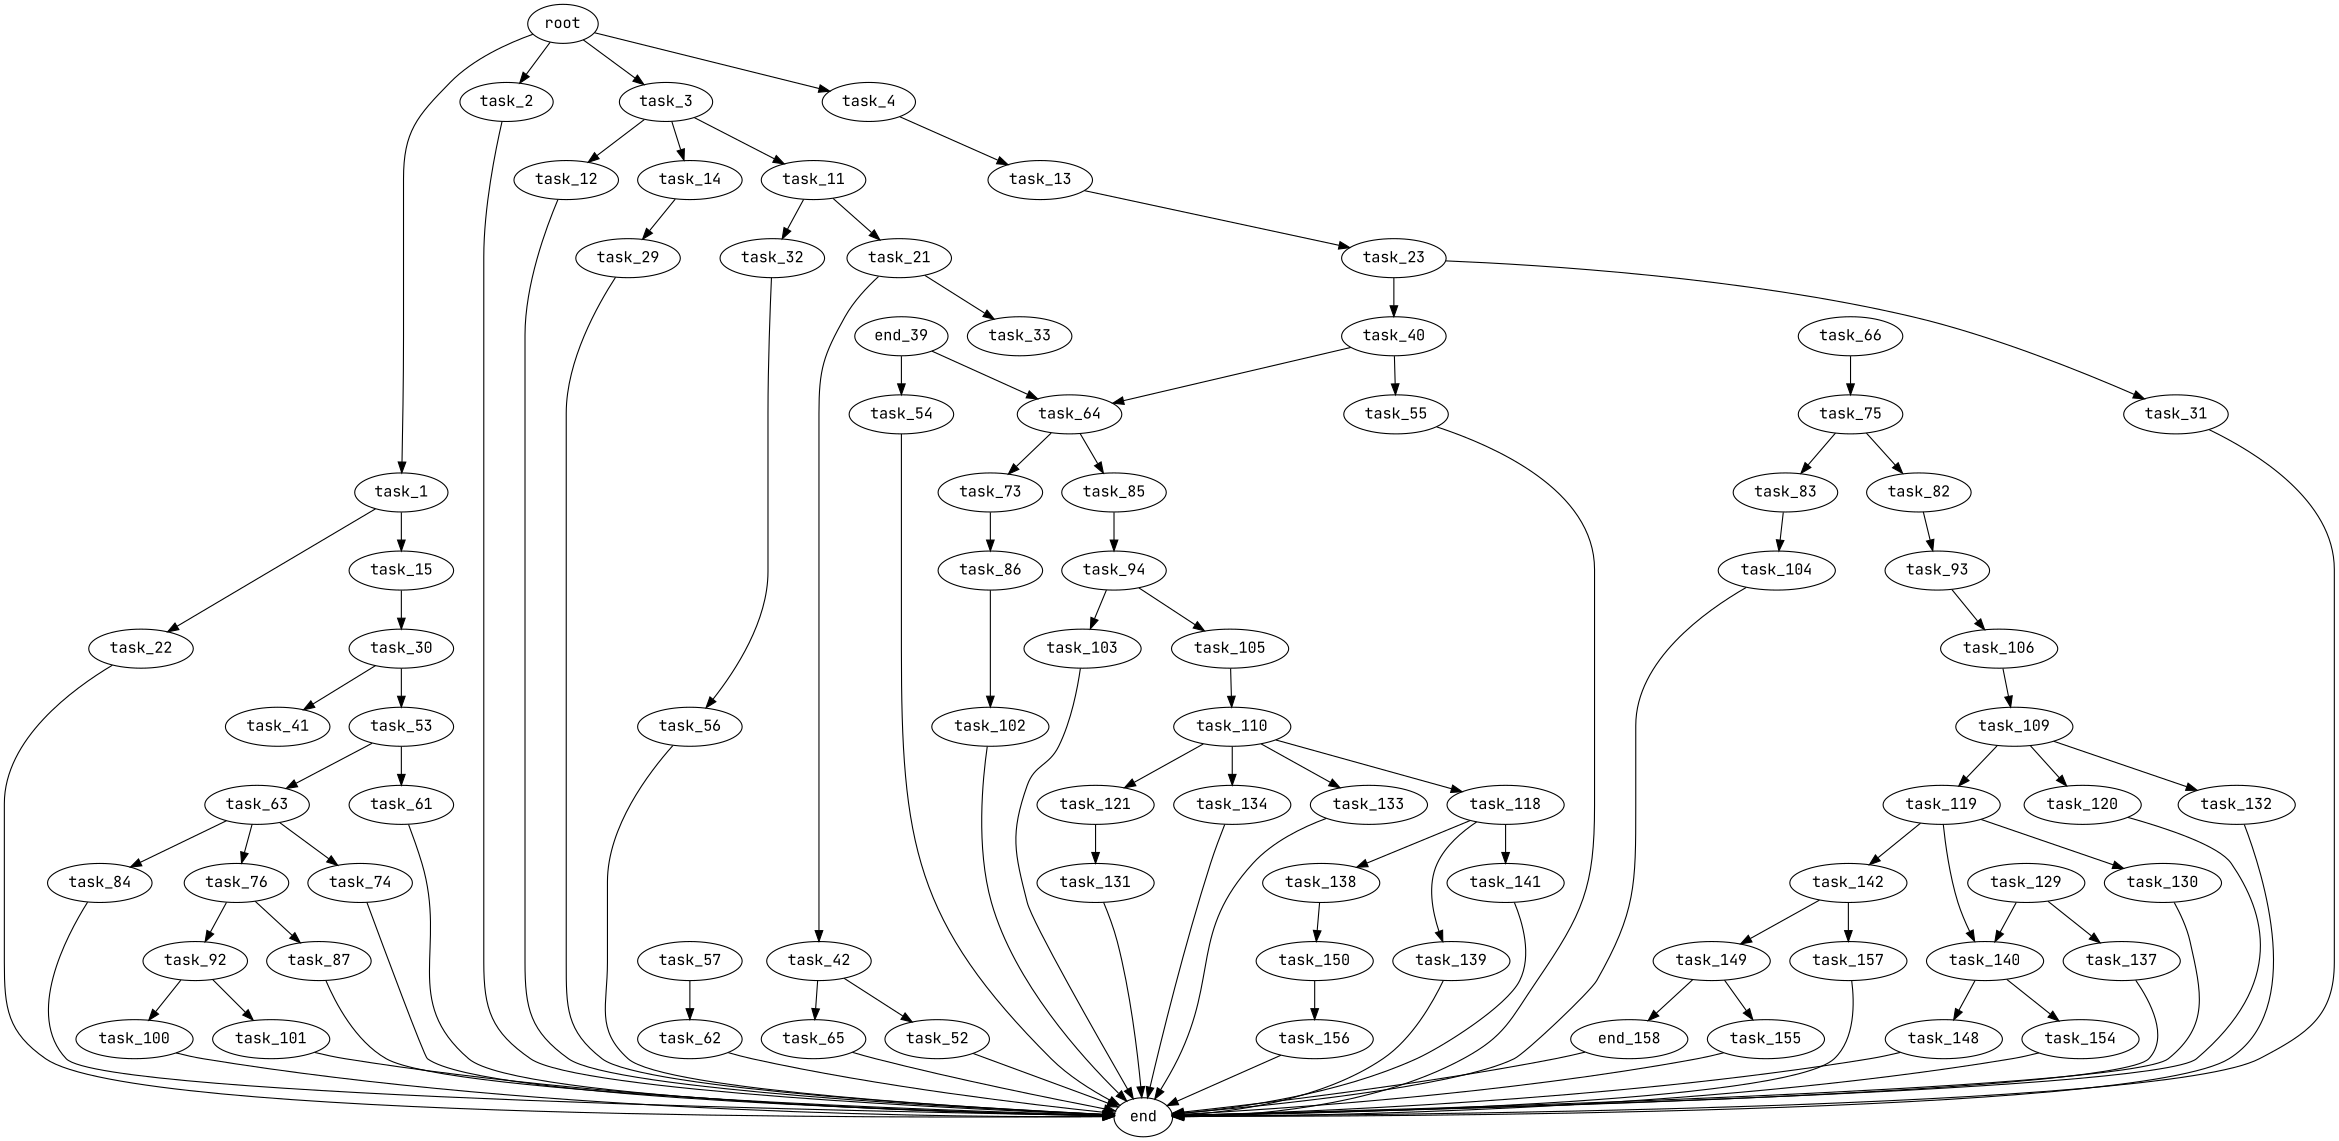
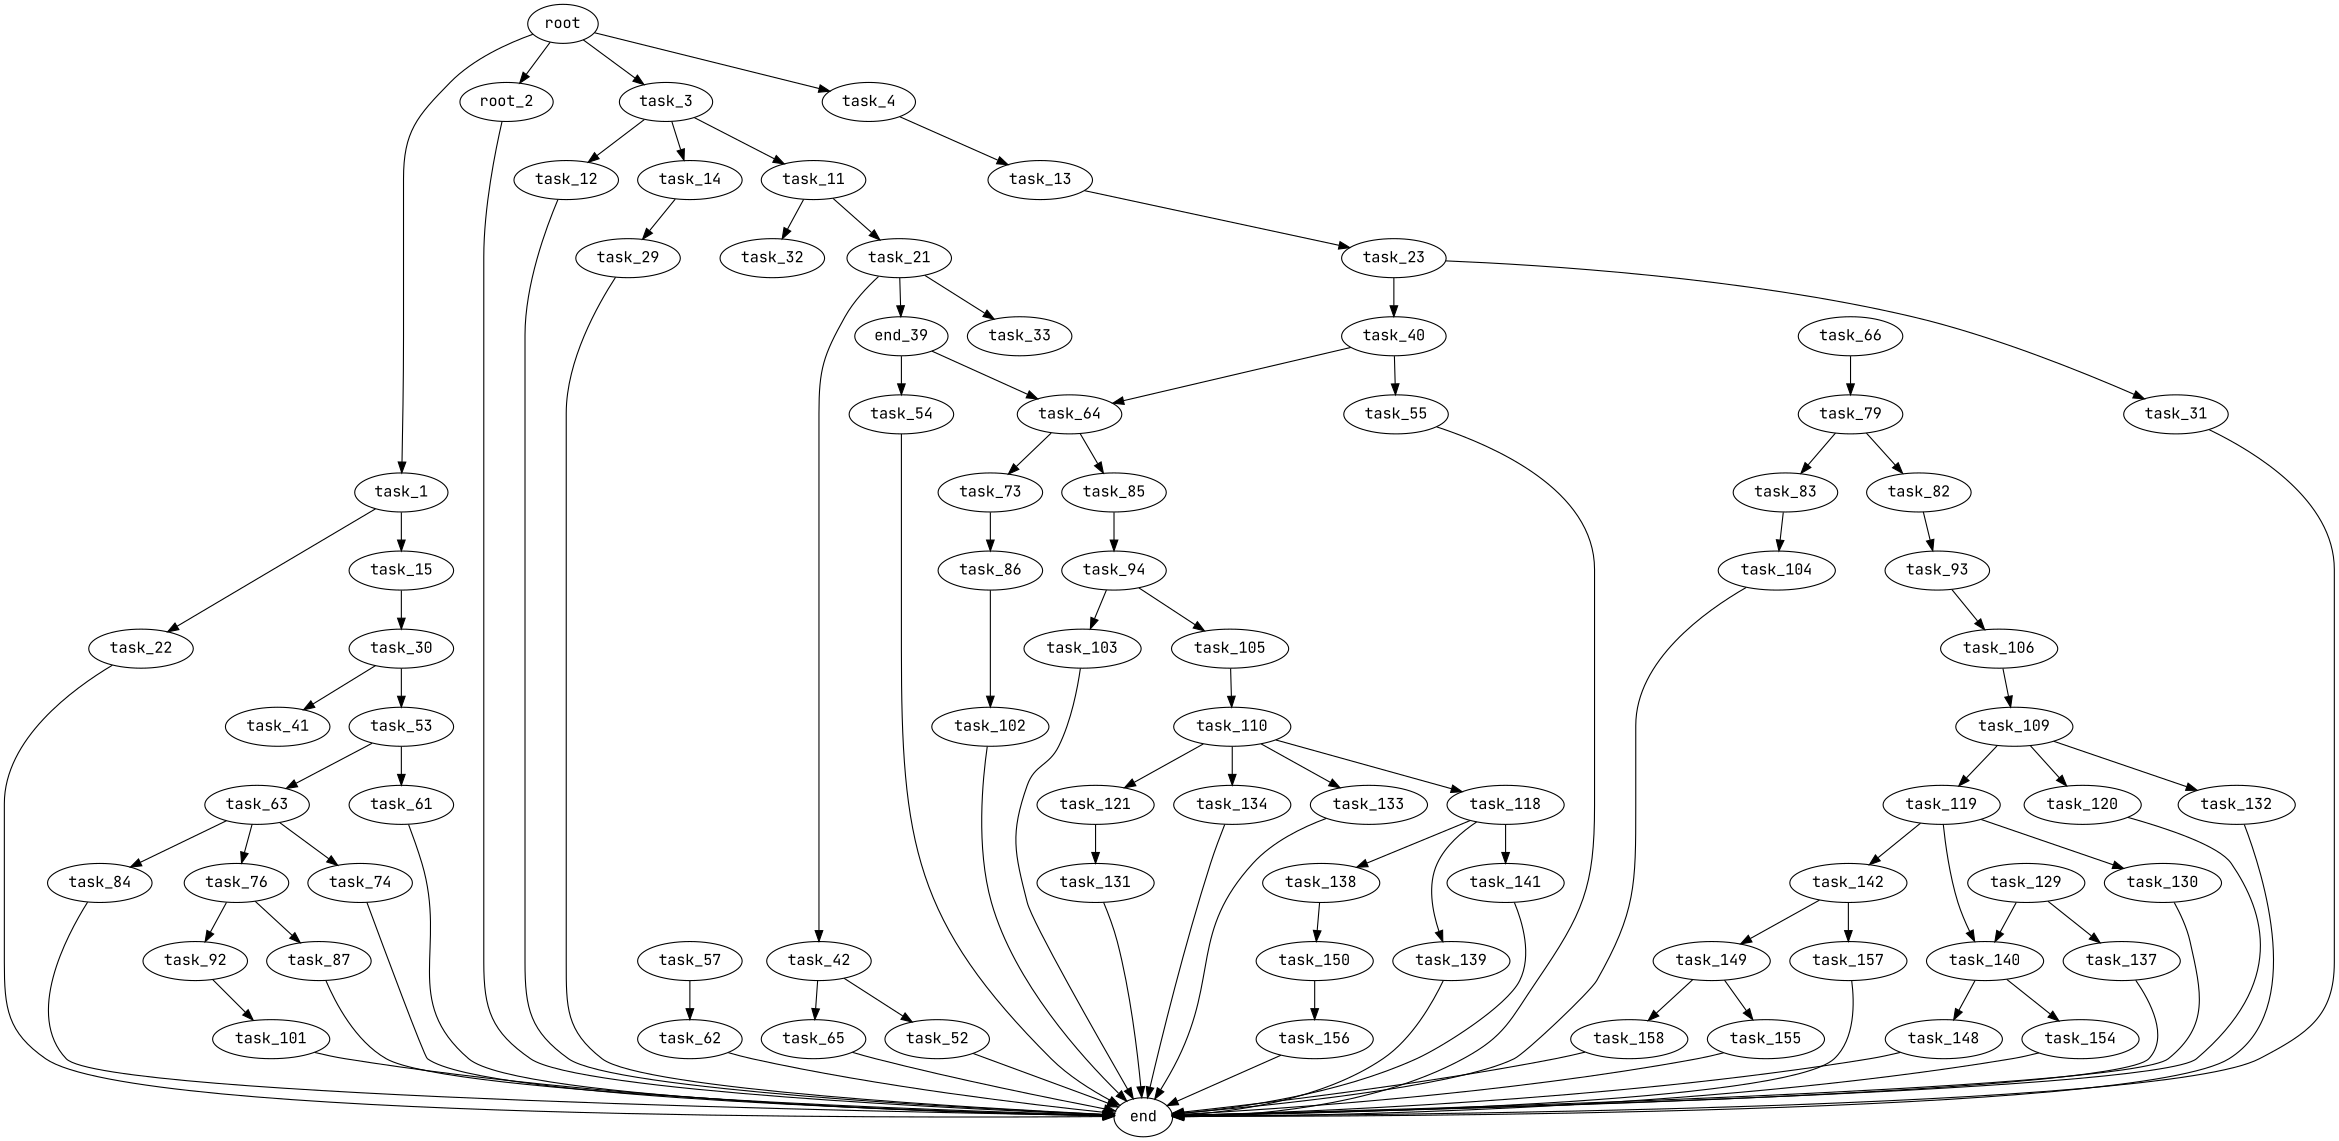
(507, 102) -> (507, 102)
none -> (900, 292)
(1851, 414) -> (1851, 414)
(690, 727) -> none
(135, 1039) -> none
(1629, 1039) -> (1629, 1039)
